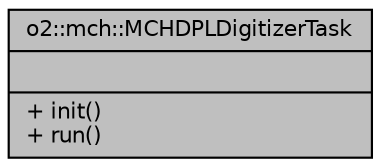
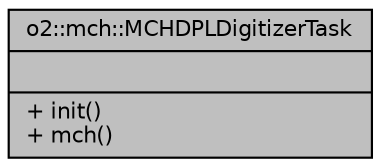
(64, 136) -> (70, 136)
